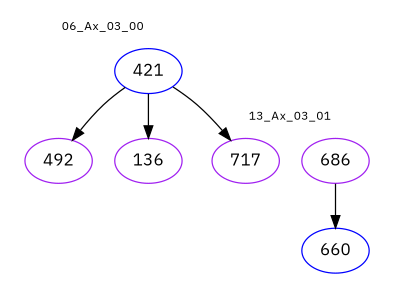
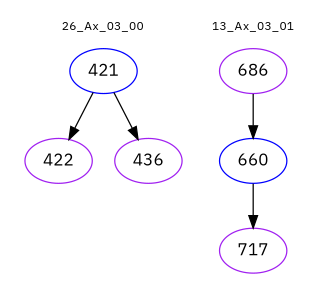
(104, 27) -> (104, 27)
(210, 117) -> (253, 200)
(59, 161) -> (59, 161)
(148, 161) -> (148, 161)
